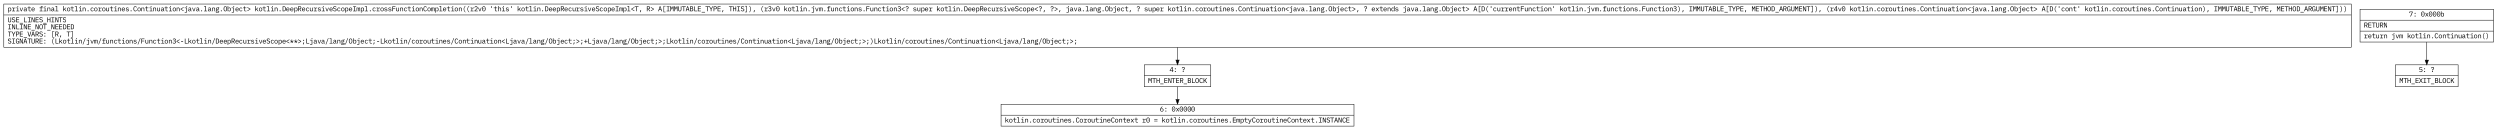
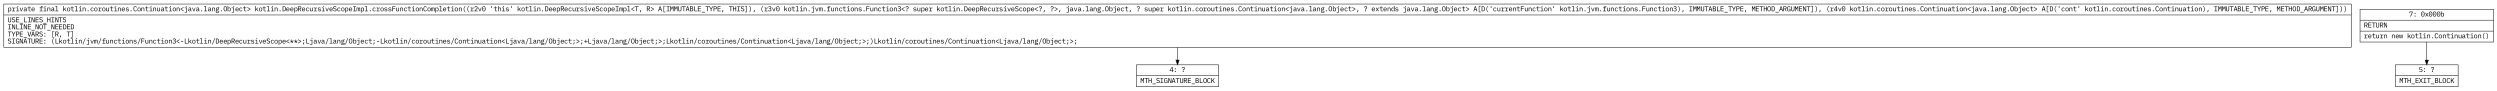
(2427, 36) -> (2427, 36)
(1178, 81) -> (1178, 81)
(1178, 115) -> none
